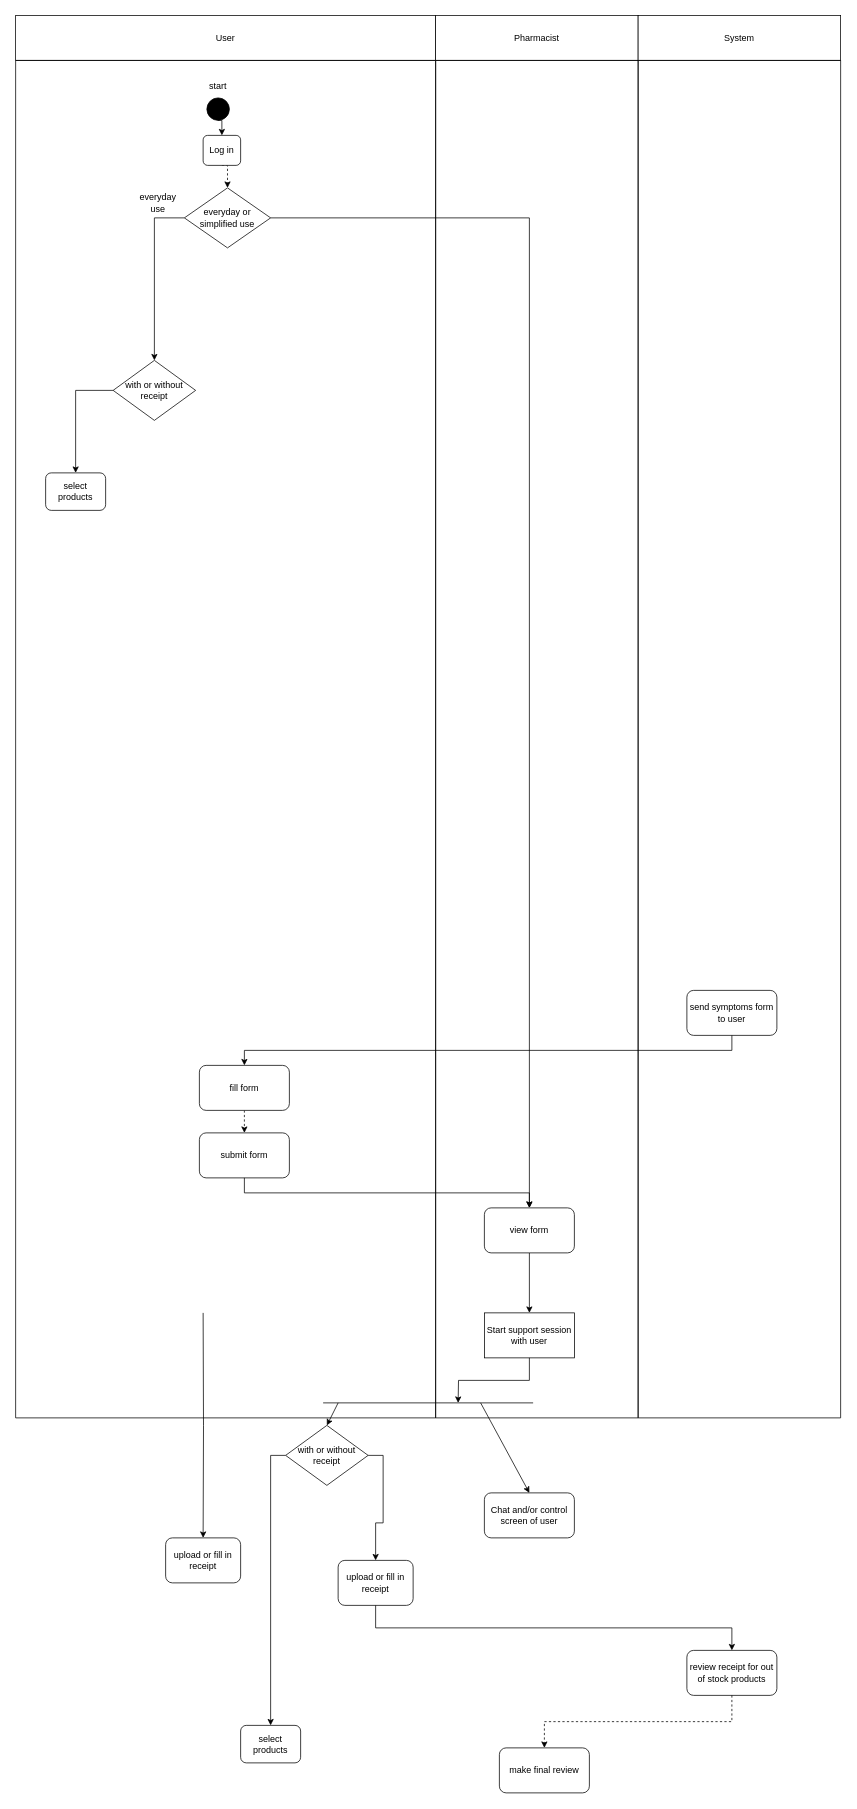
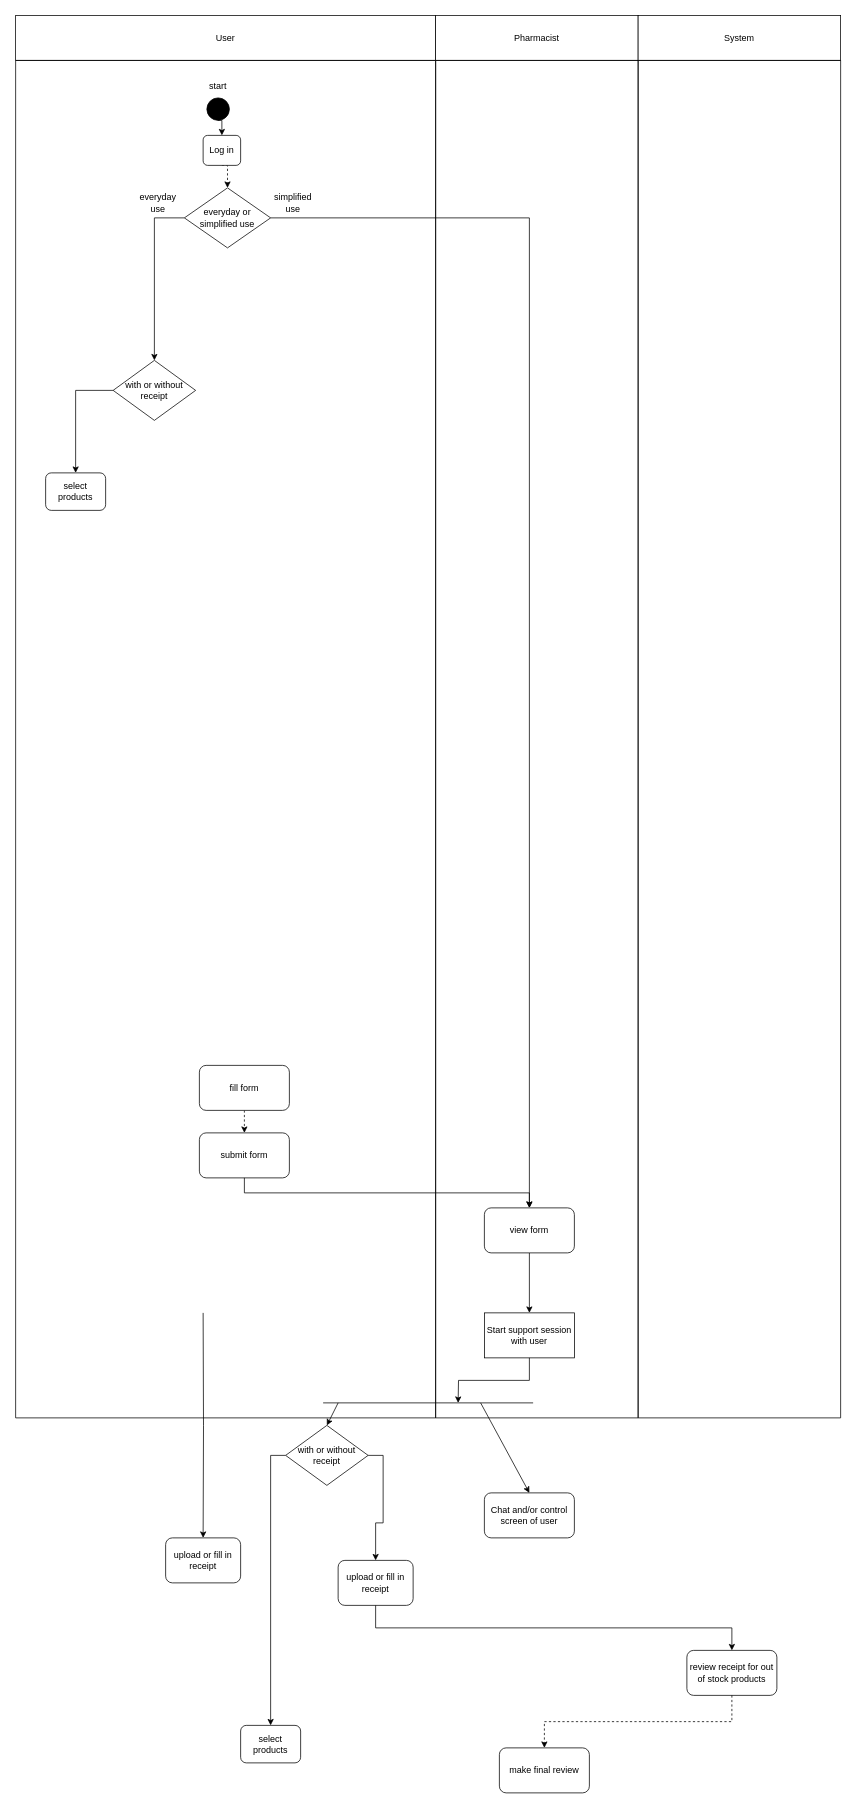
none -> (293, 203)
(732, 1013) -> none
(484, 1050) -> none
